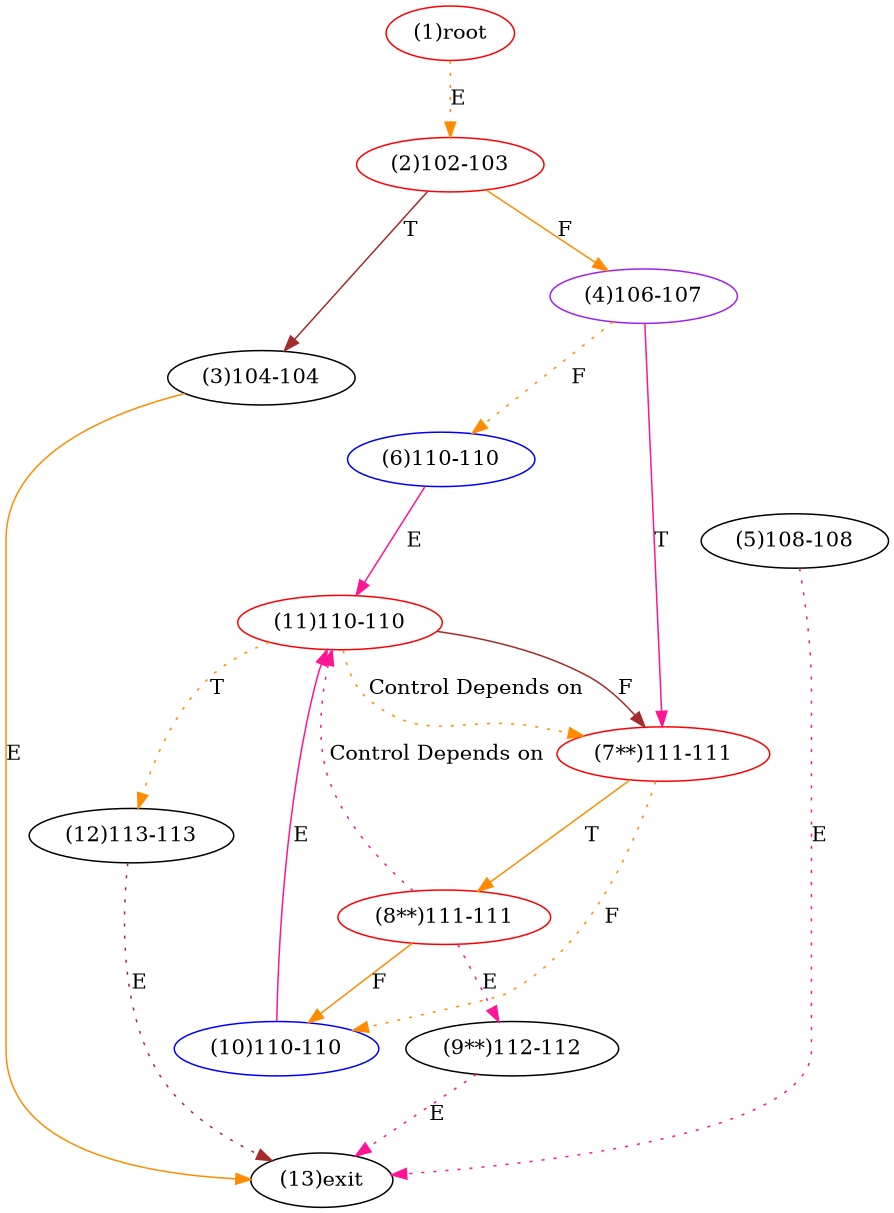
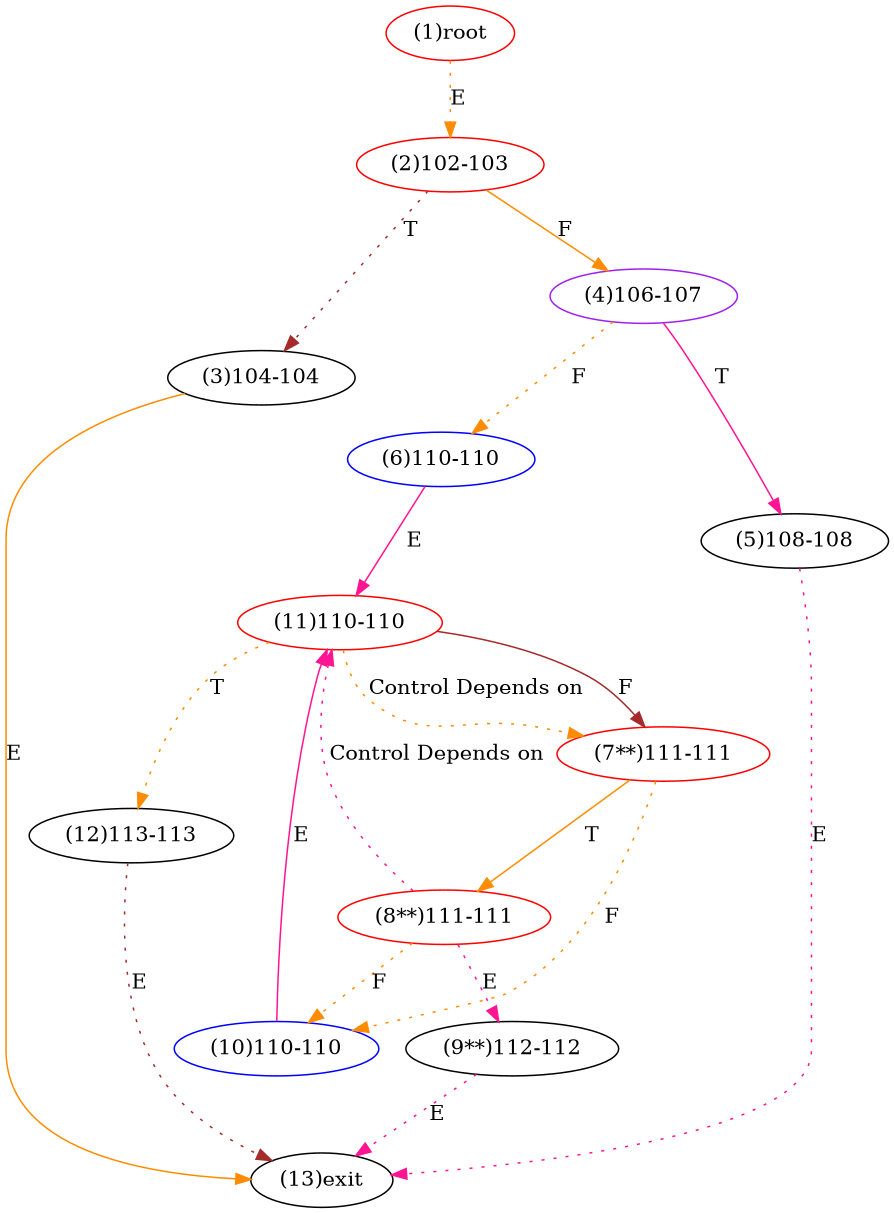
(361, 265) -> (361, 265)
(653, 517) -> (721, 410)
(366, 978) -> (366, 978)
